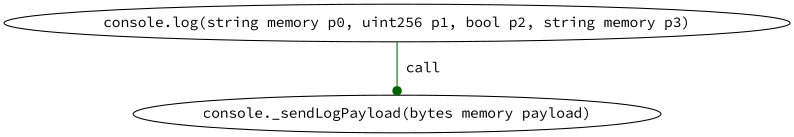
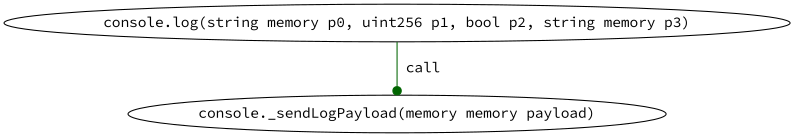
(397, 114) -> (397, 114)
